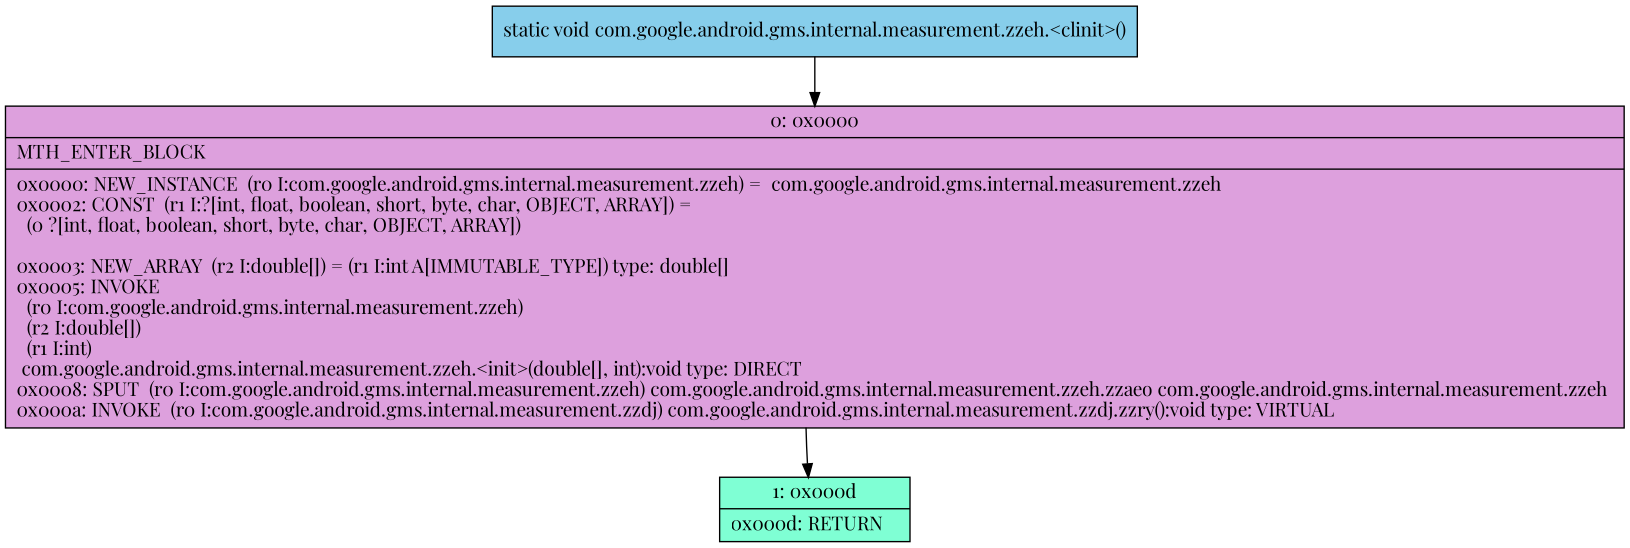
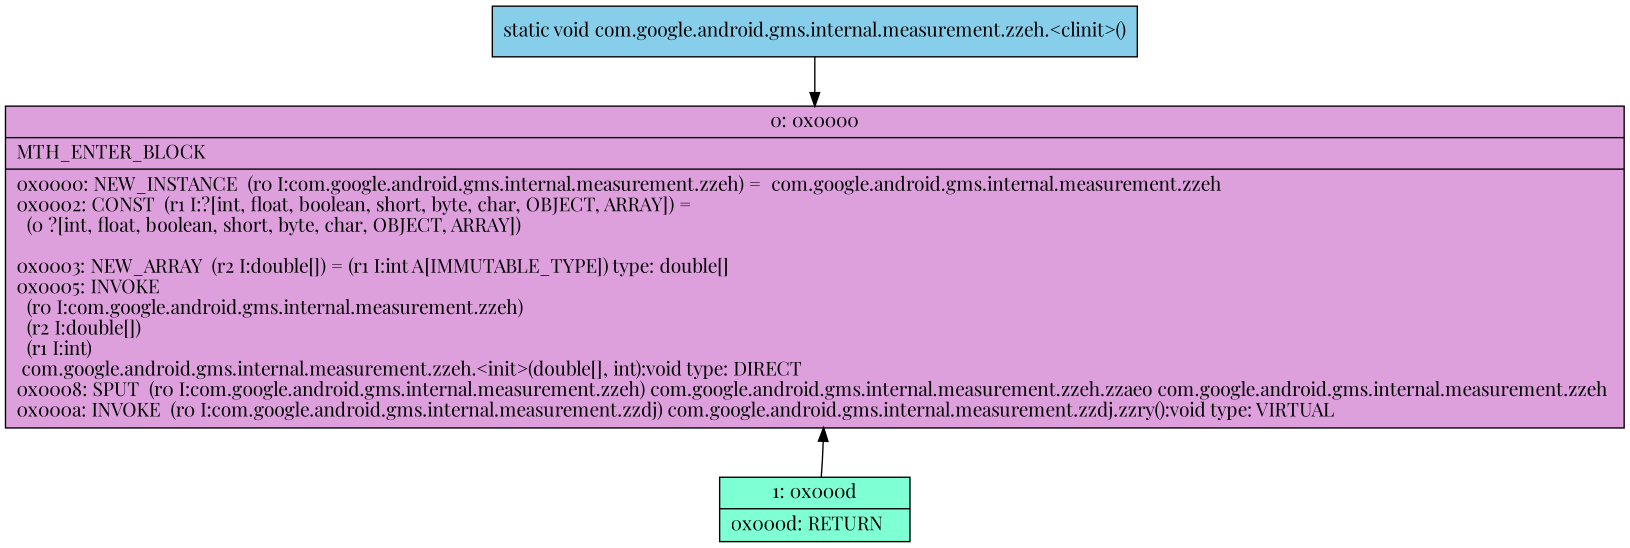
(807, 446) -> (822, 460)
